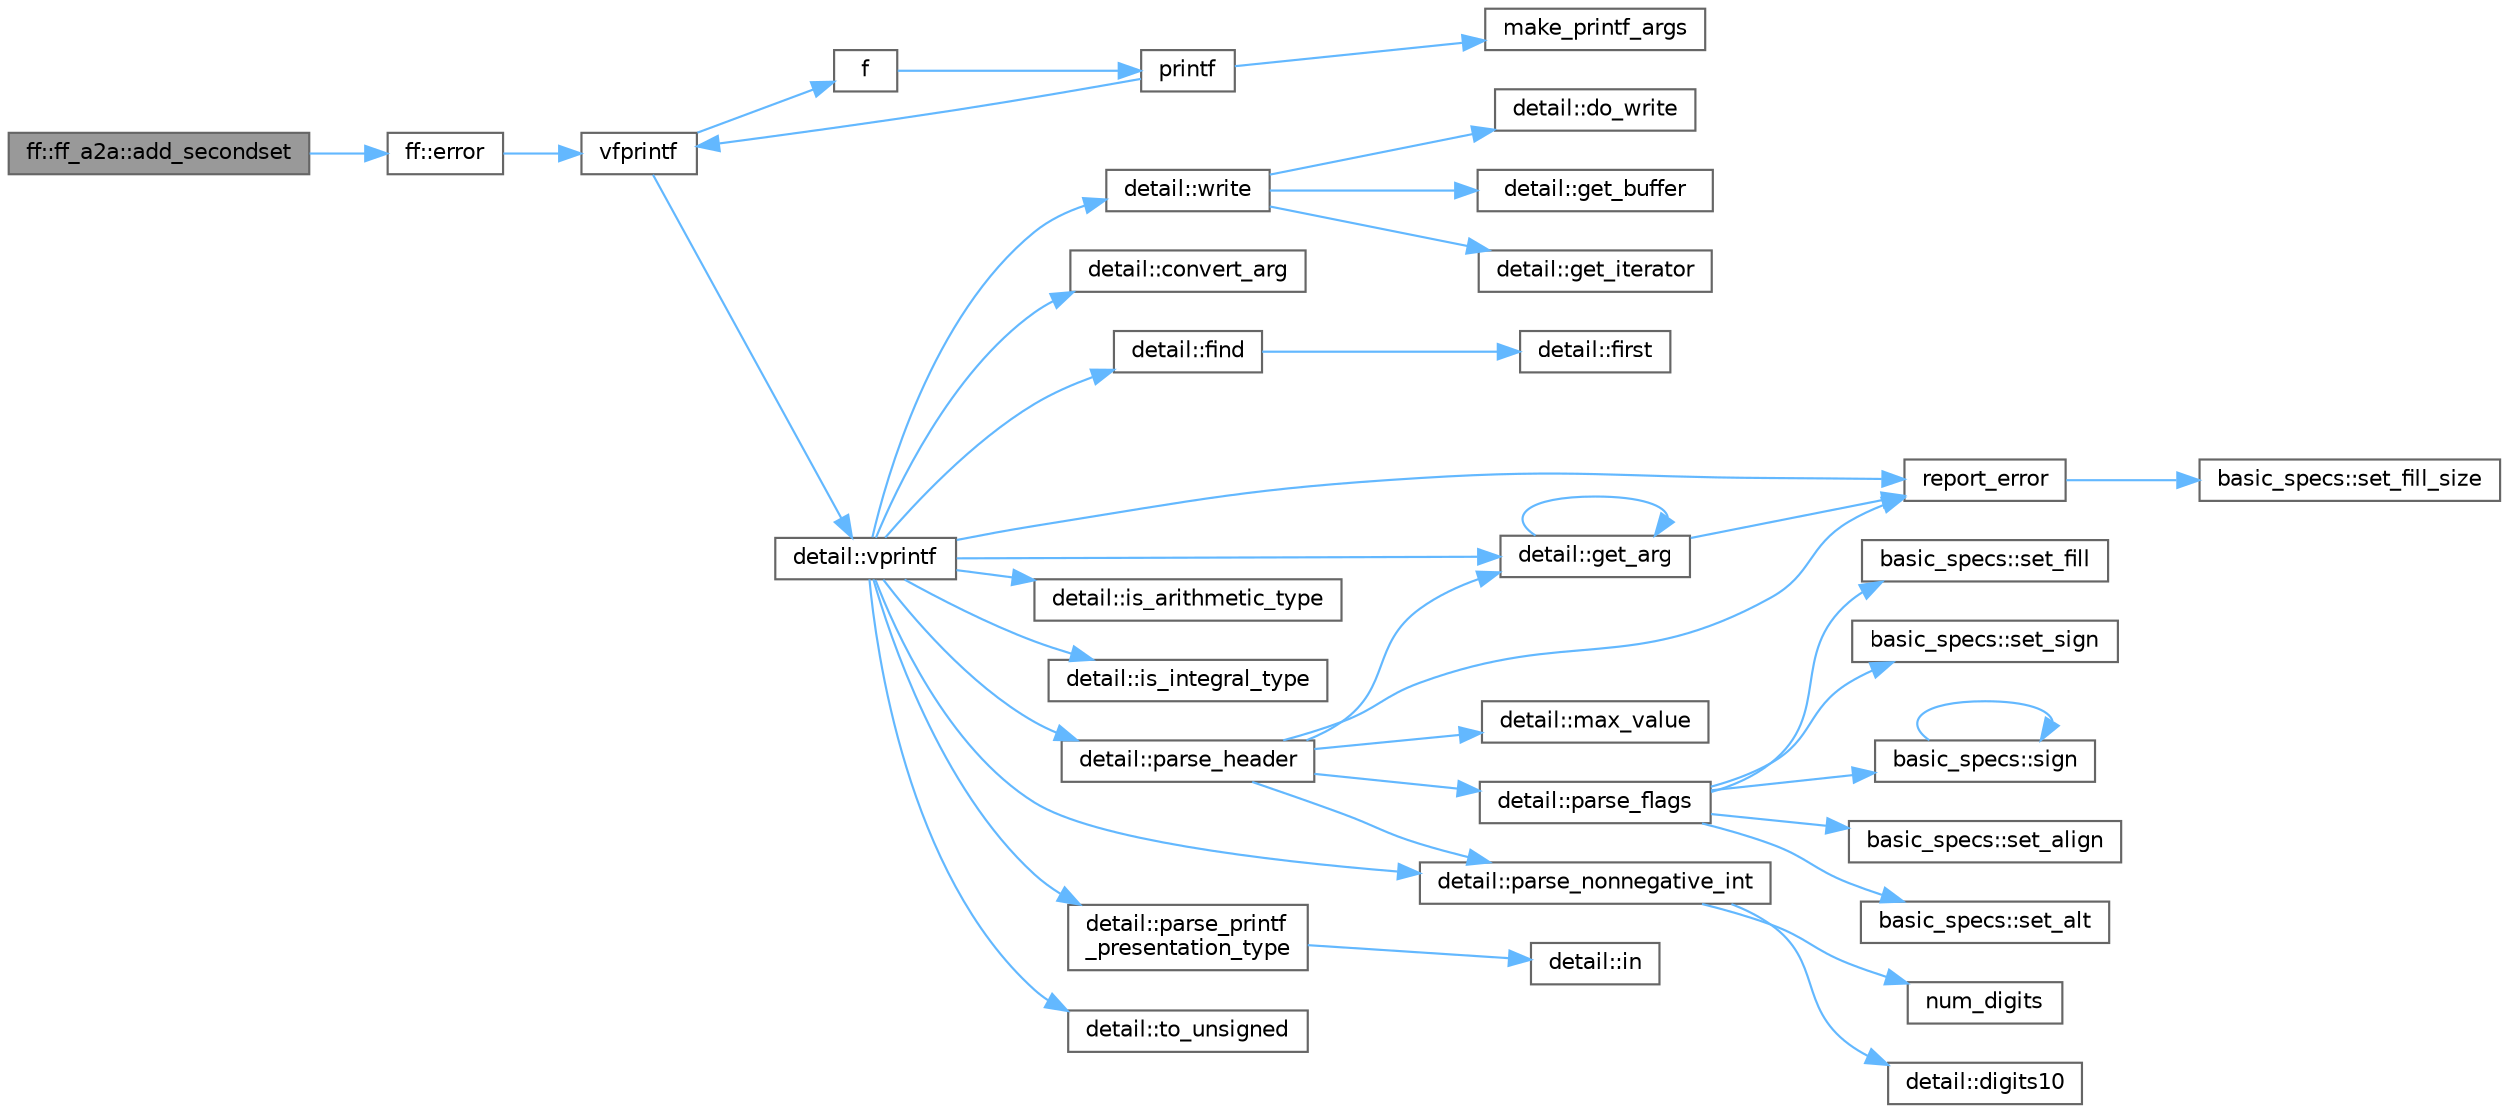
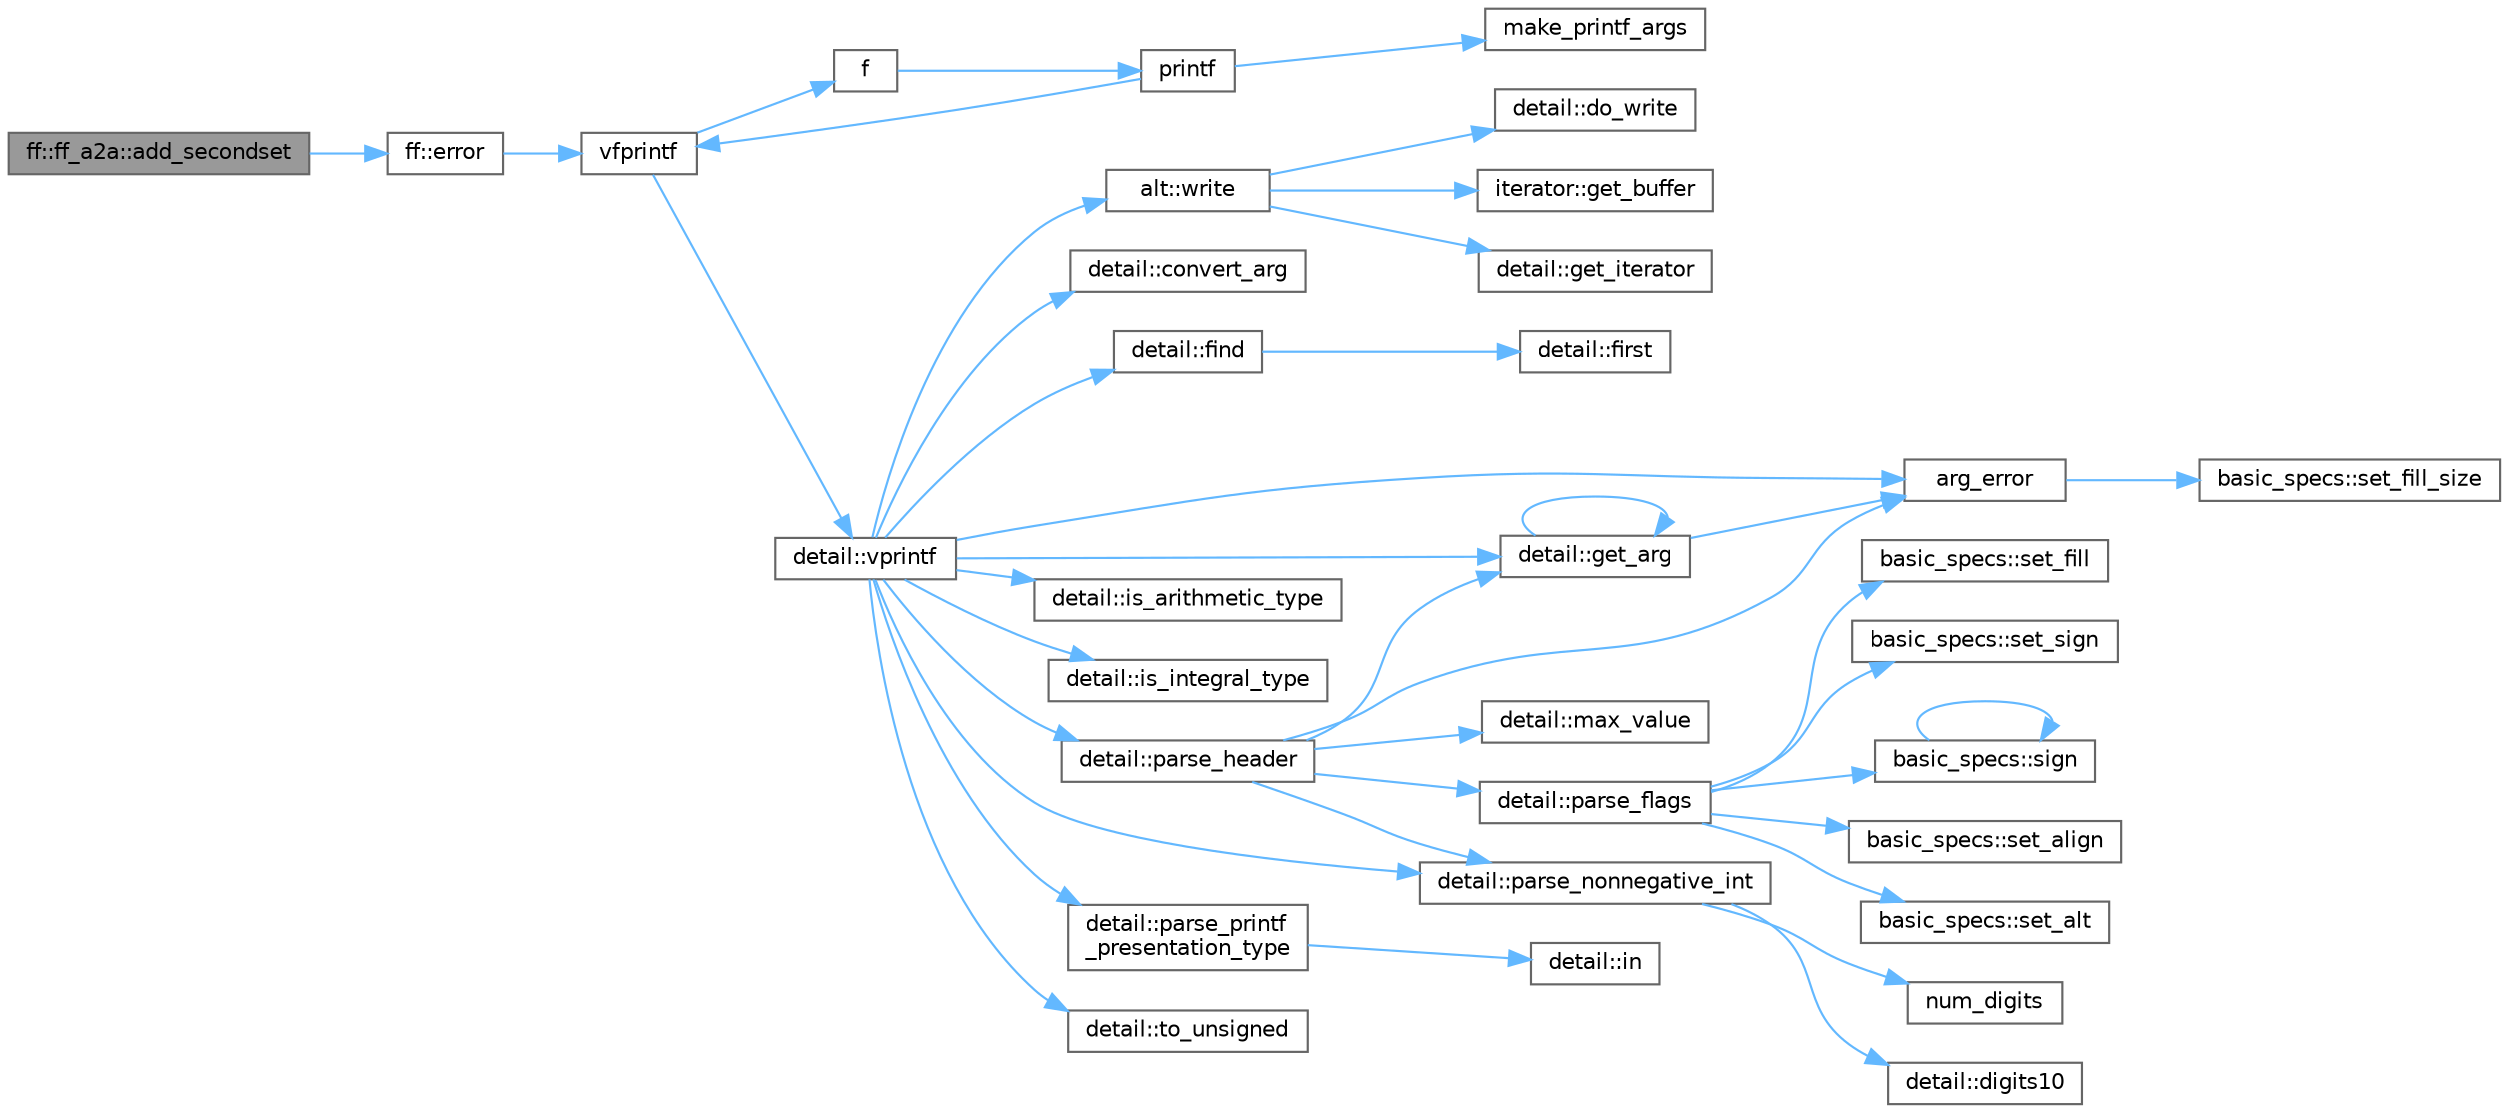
(1188, 191) -> (1188, 191)
(1595, 191) -> (1595, 191)
(1985, 480) -> (1985, 480)
